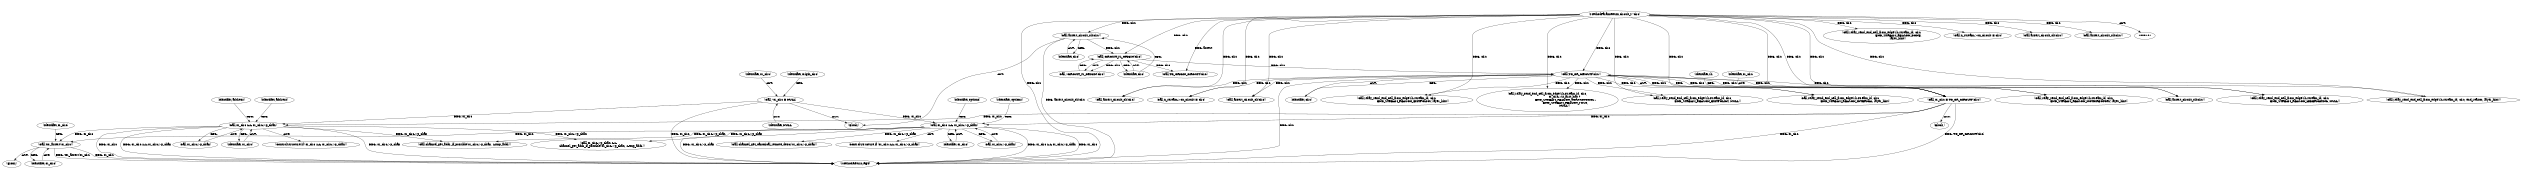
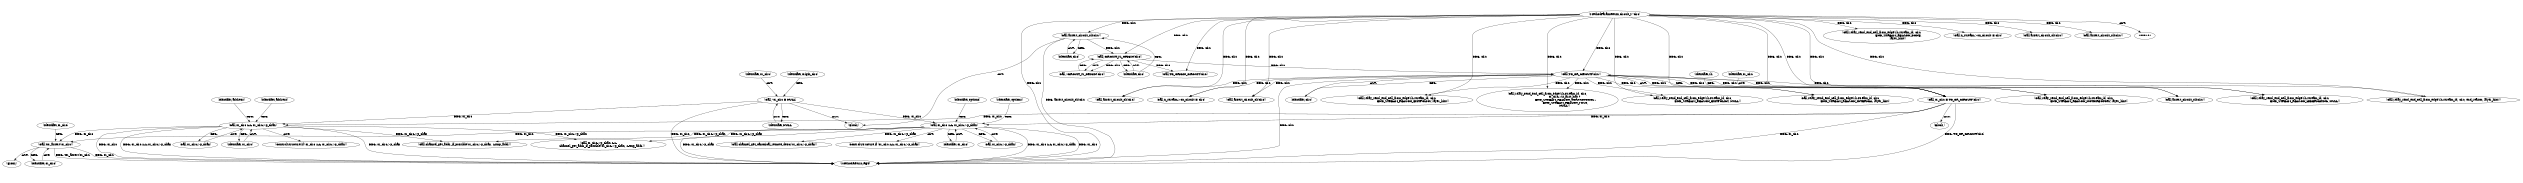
(1204, 48) -> (1204, 48)
(1680, 83) -> (1680, 83)
none -> (782, 112)
